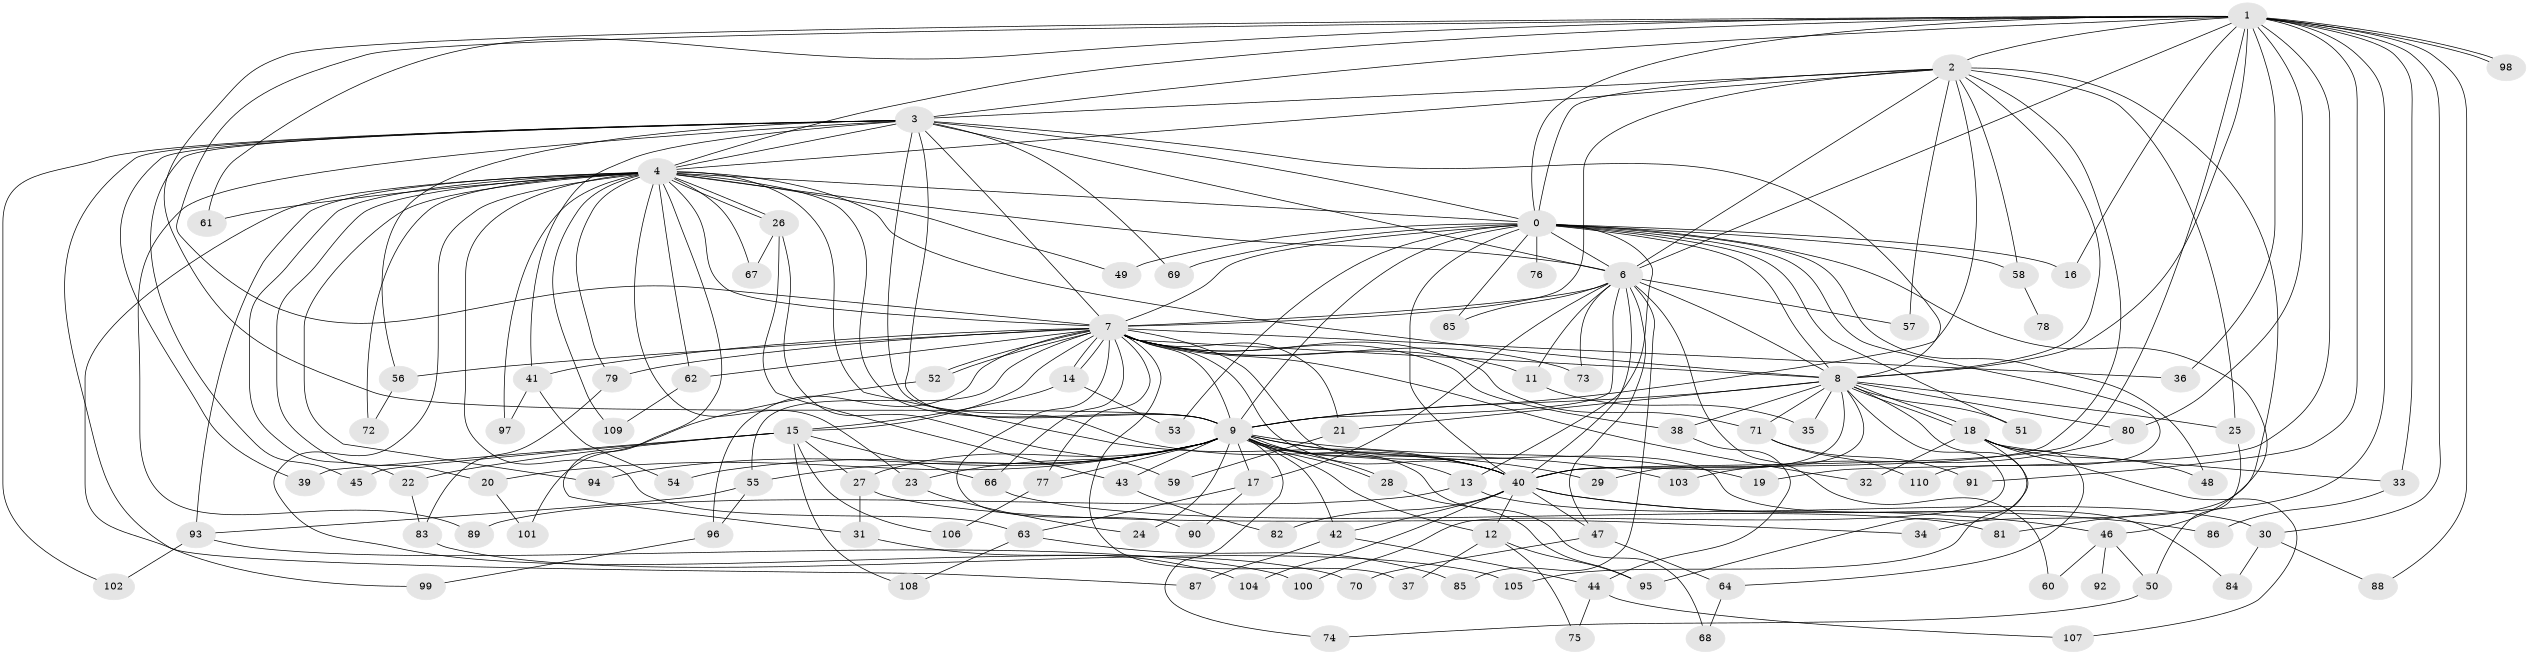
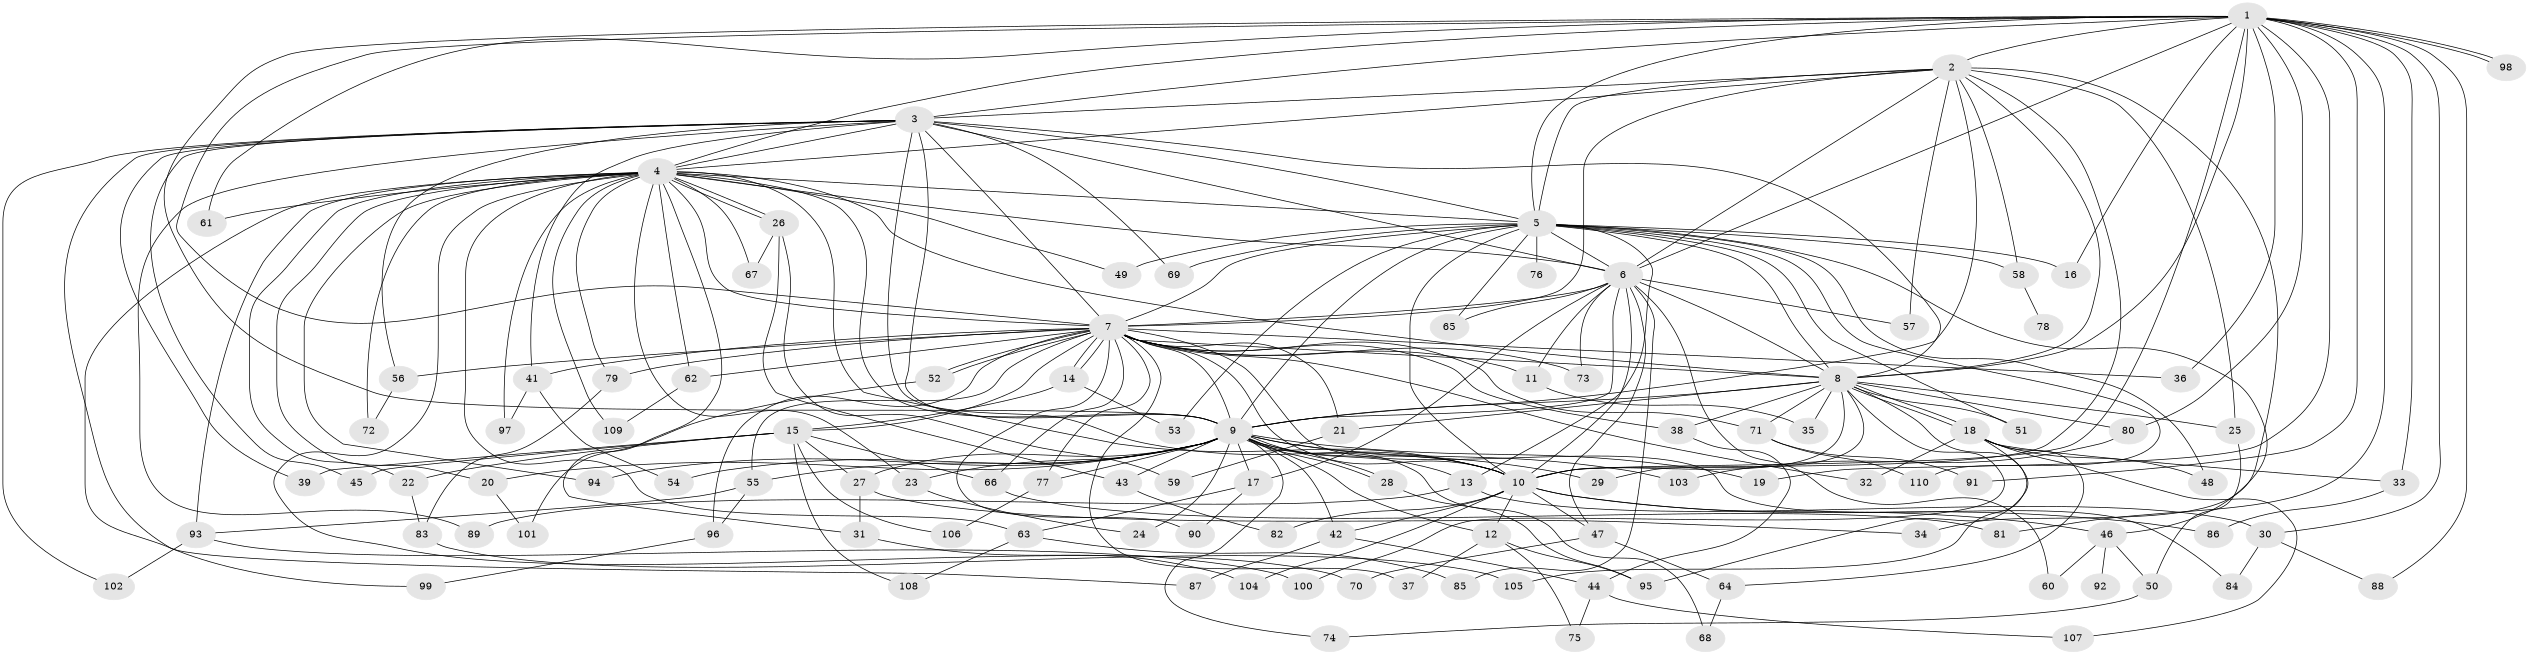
(1537, 223) -> (1537, 223)
(1519, 483) -> (1519, 483)
